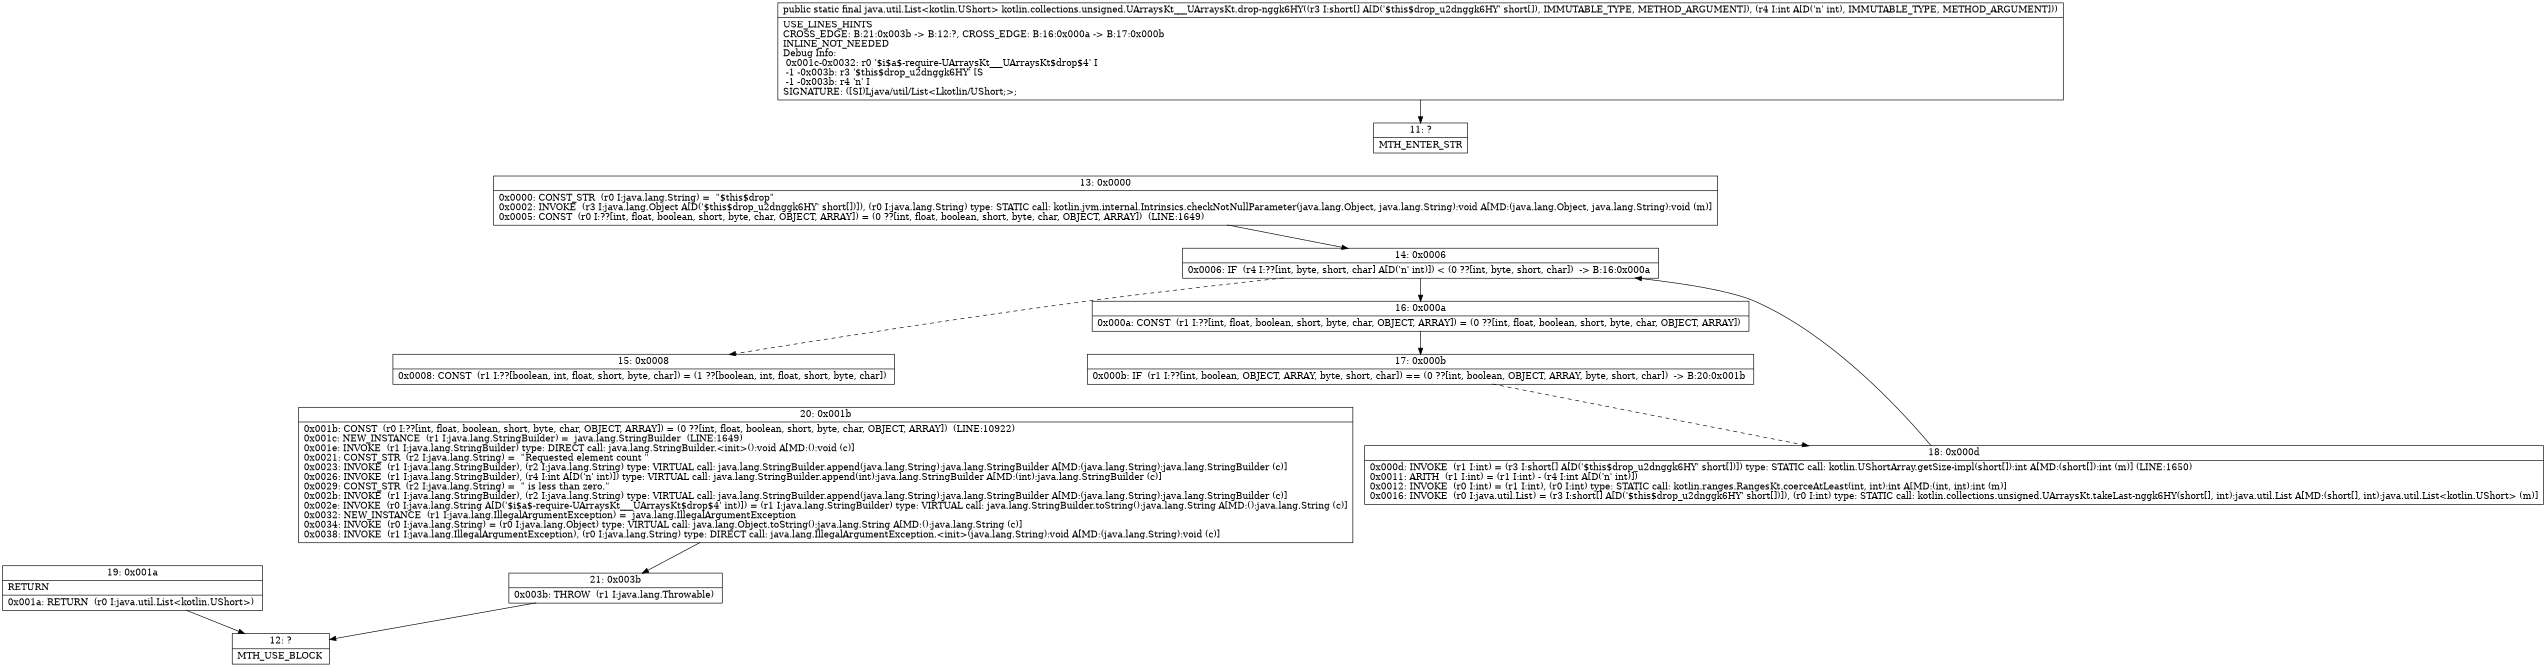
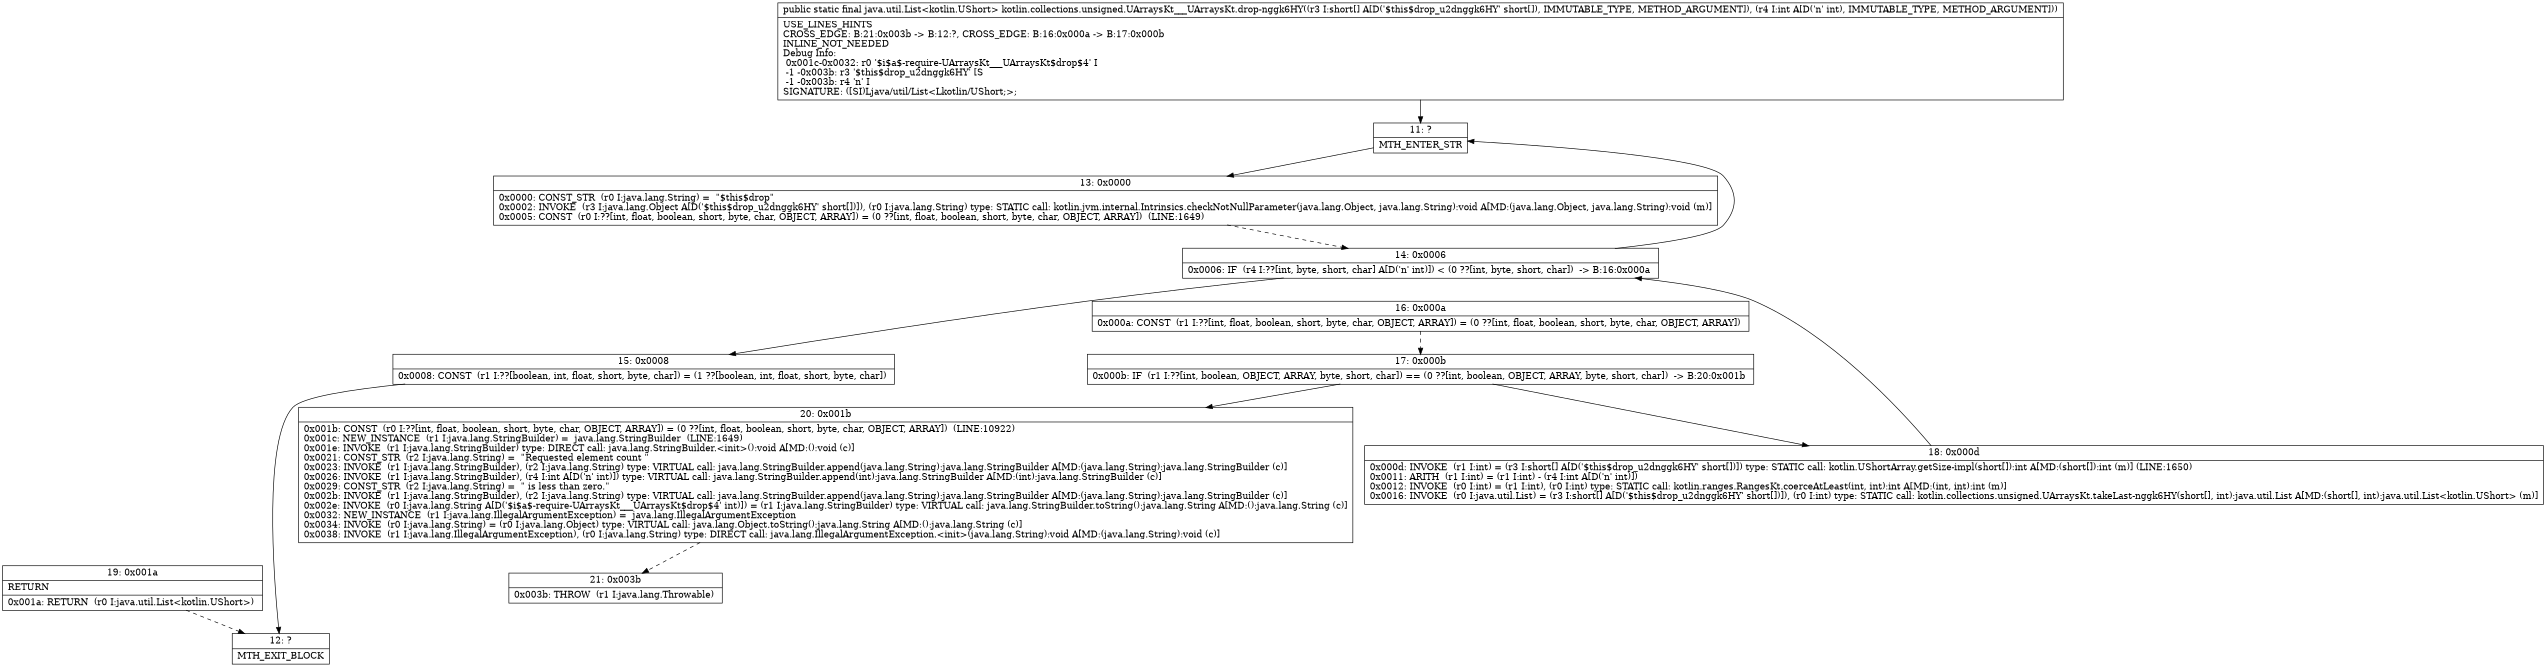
none -> (1304, 161)
(1284, 236) -> (1284, 236)
(1421, 287) -> (1683, 162)
(1009, 312) -> (1009, 312)
(1421, 340) -> (1421, 340)
none -> (1276, 395)
(1647, 414) -> (1647, 414)
(674, 556) -> (674, 556)
(212, 621) -> (212, 621)
(436, 621) -> (276, 458)
(280, 656) -> (281, 656)
